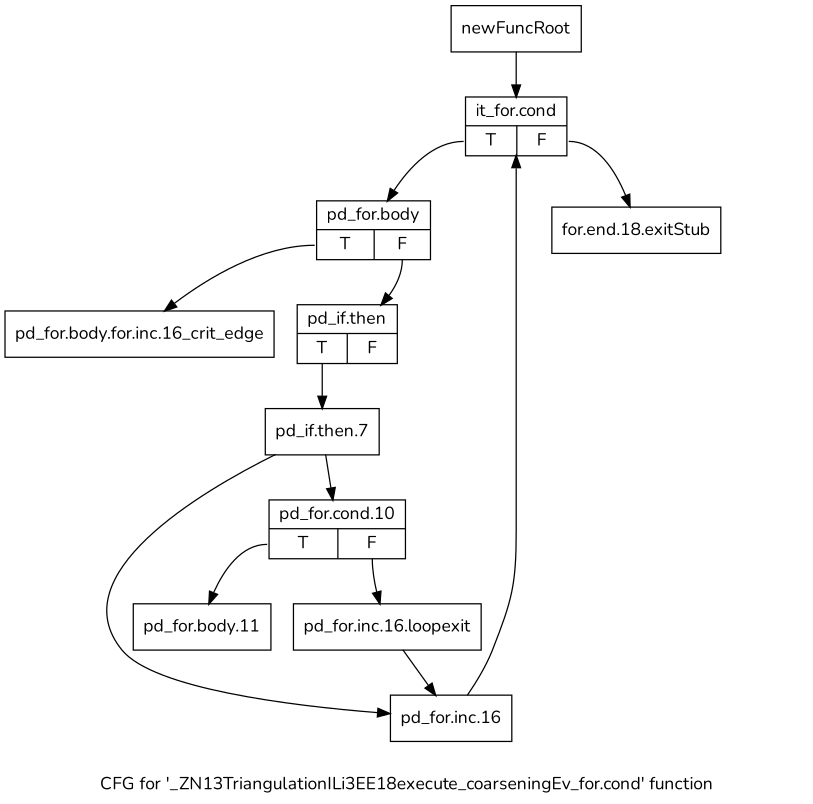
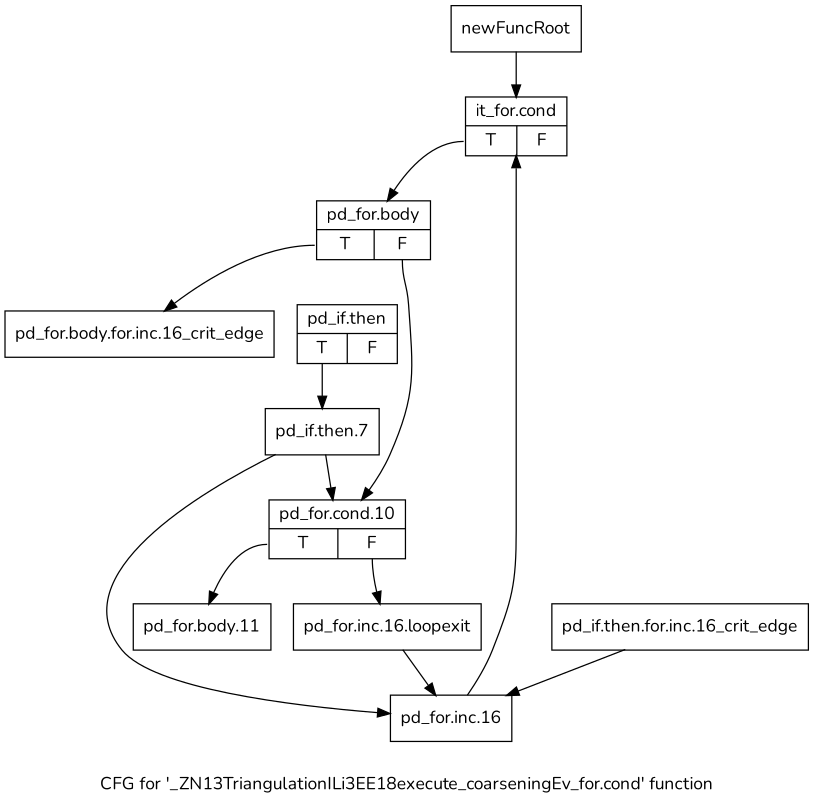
(636, 230) -> none
(399, 279) -> (411, 379)
none -> (680, 627)
